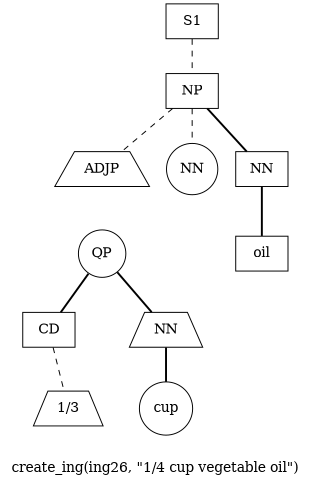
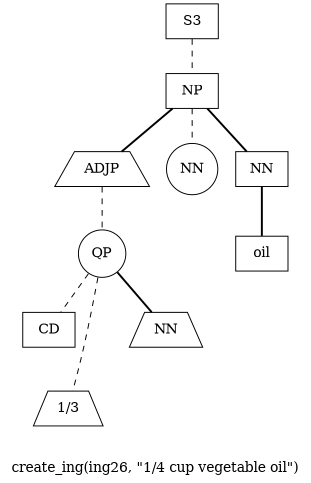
(192, 21) -> (192, 21)
(147, 130) -> (147, 130)
none -> (102, 208)
(75, 293) -> (75, 293)
(59, 369) -> (87, 335)
(166, 409) -> none
